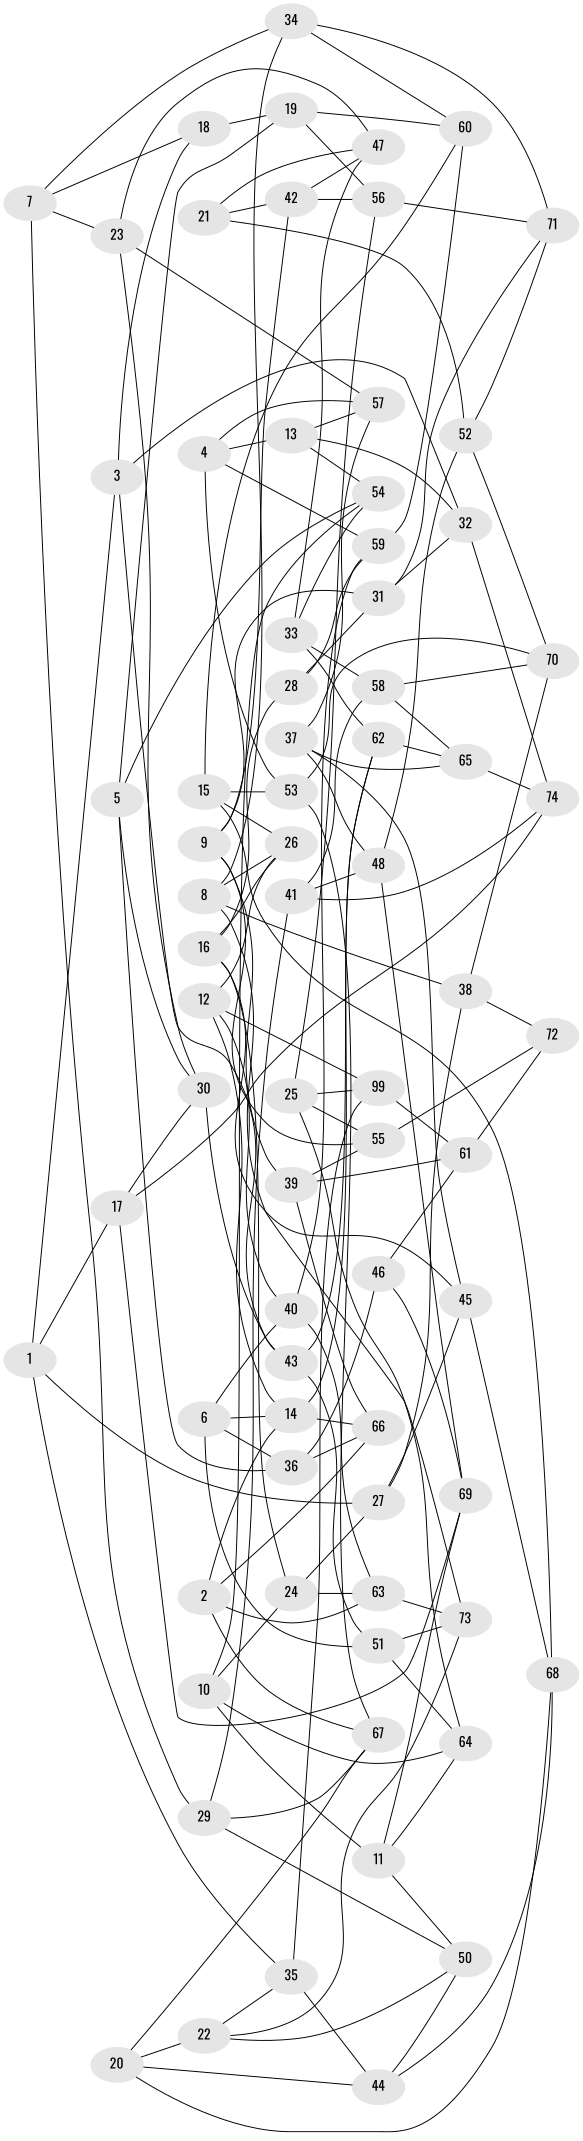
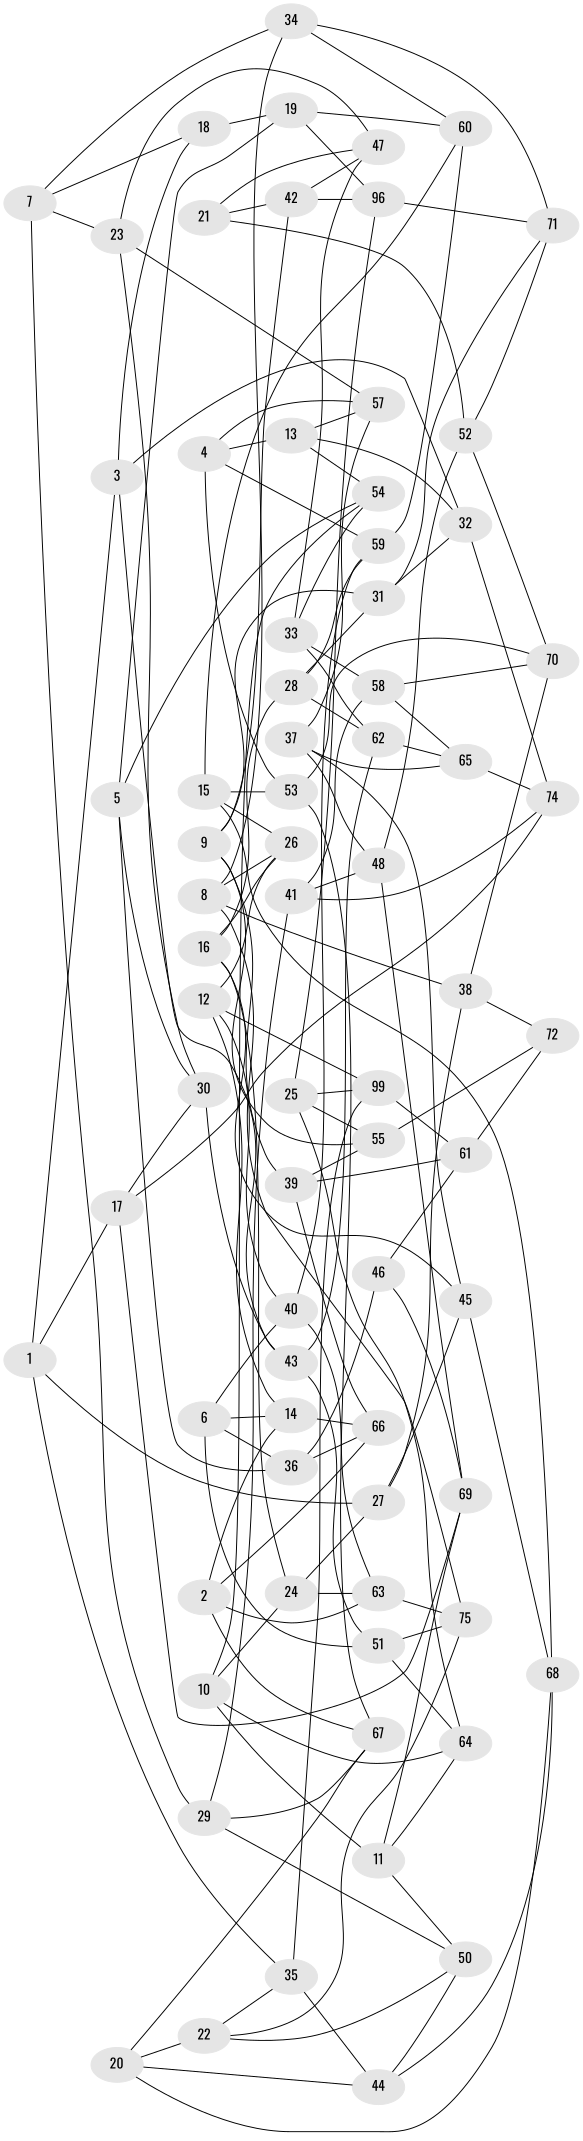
(379, 199) -> (379, 199)
(346, 1081) -> (340, 716)
(466, 1620) -> (466, 1620)
